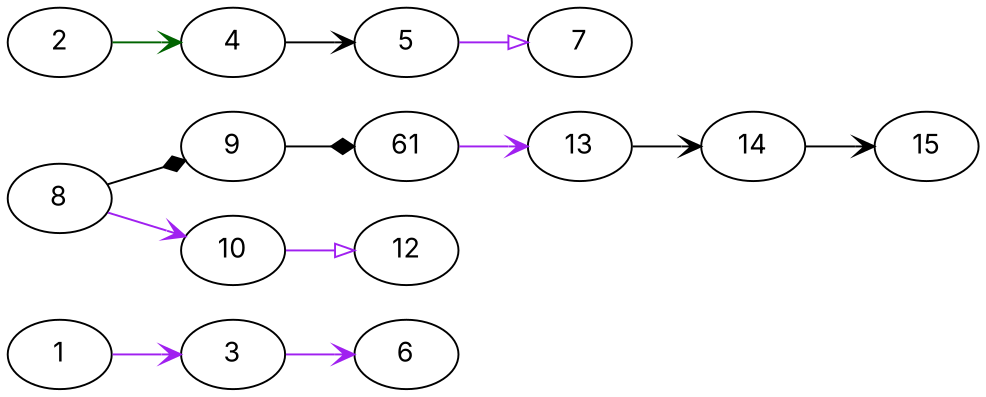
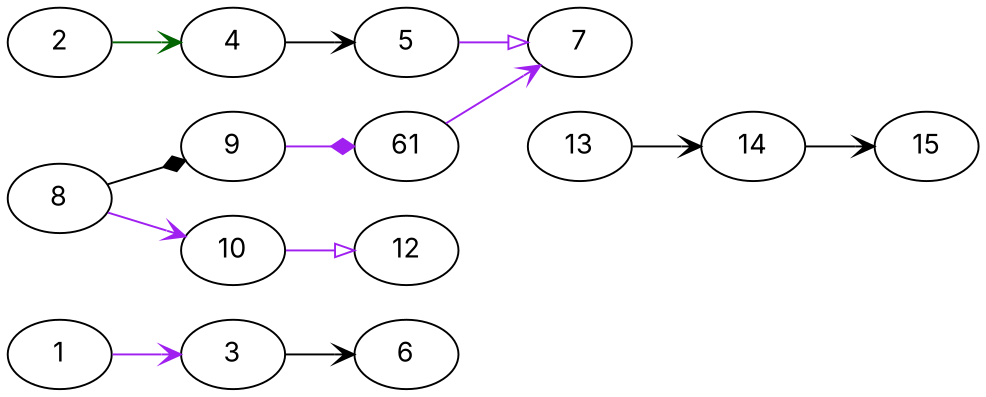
(308, 146) -> (308, 146)
(484, 146) -> (485, 99)
(310, 354) -> (310, 354)
